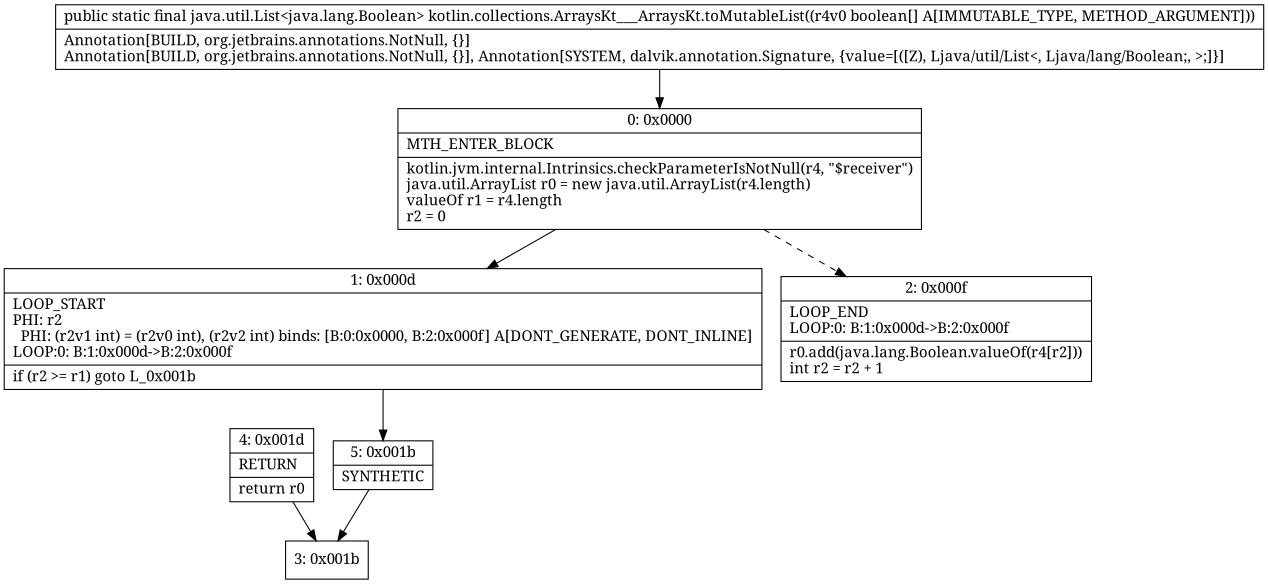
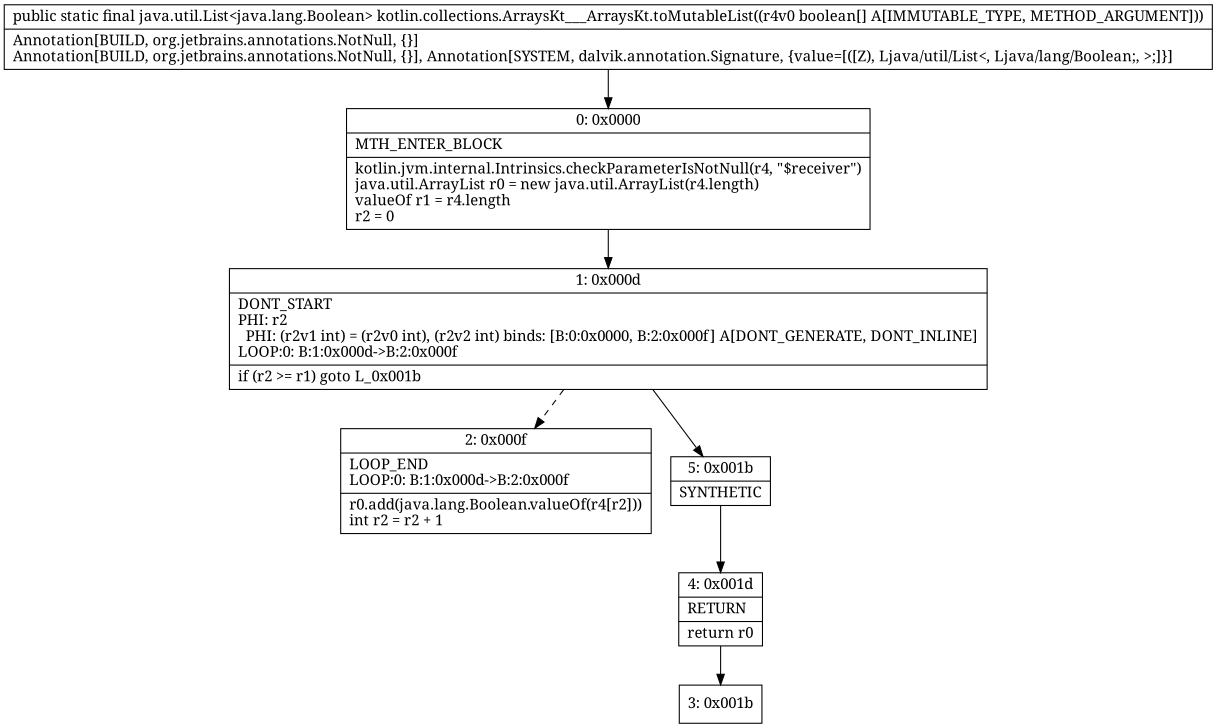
(800, 250) -> (552, 405)
(59, 305) -> (285, 305)
(356, 511) -> (721, 534)
